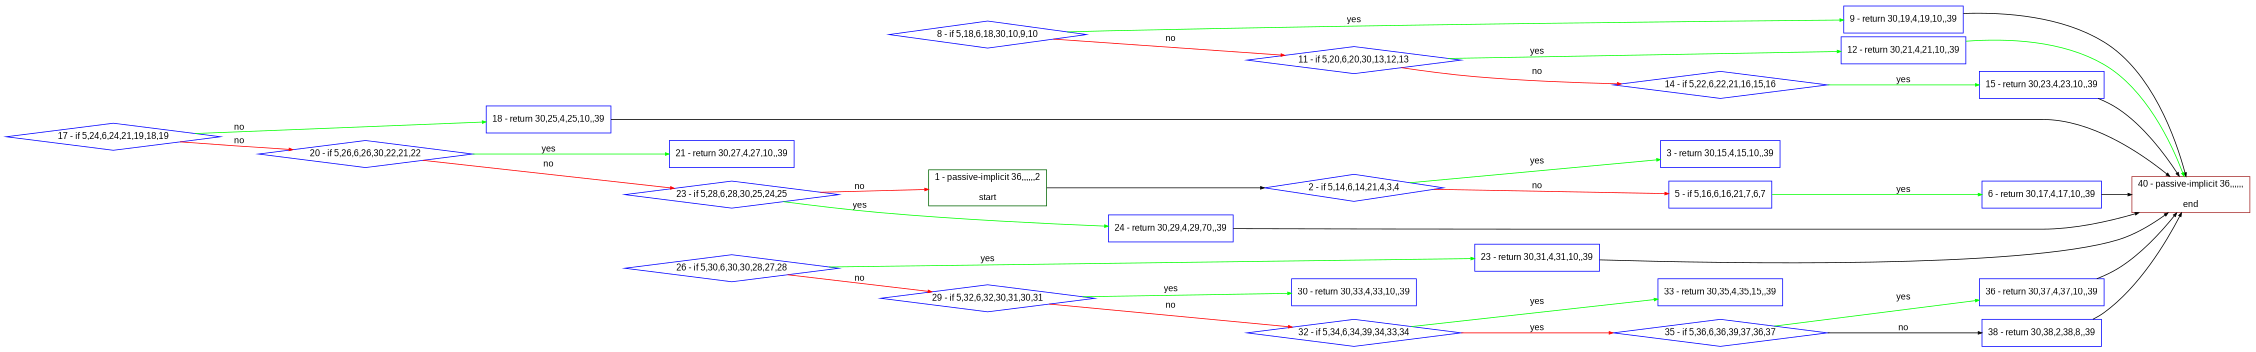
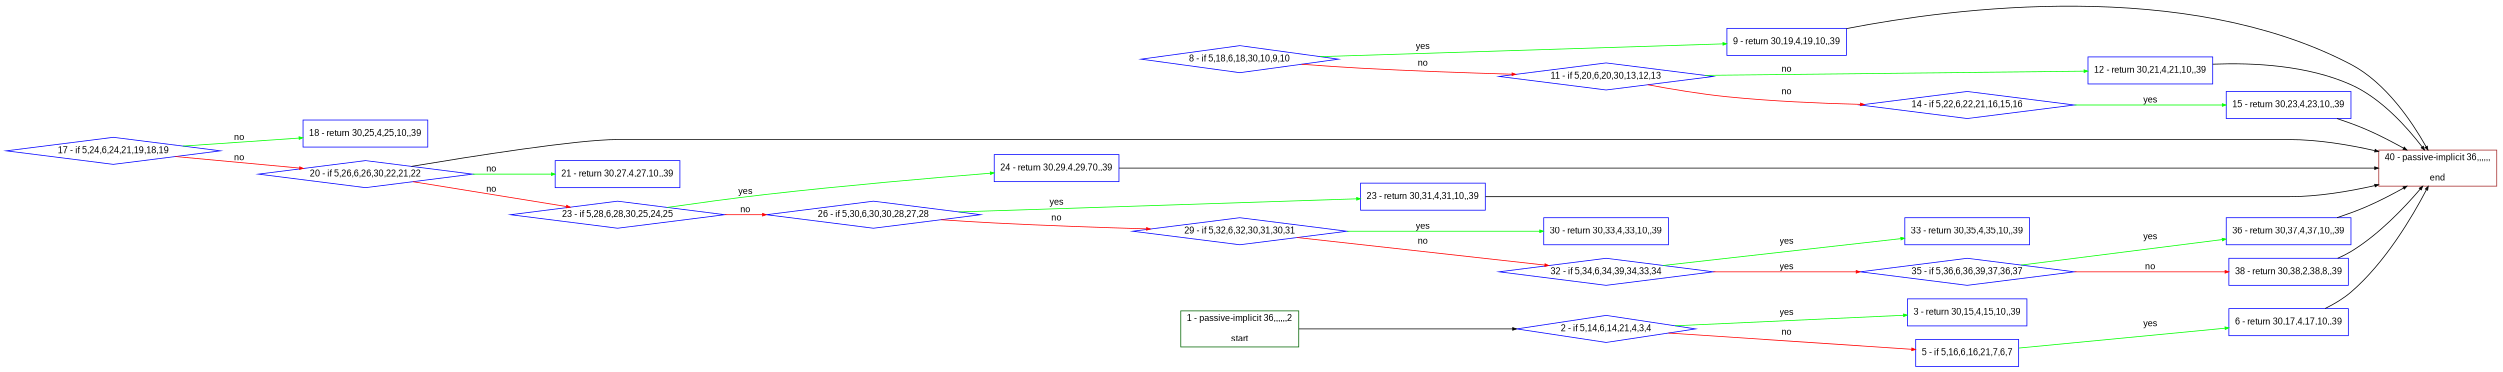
(1537, 51) -> (1787, 69)
(2102, 63) -> (2330, 77)
(1396, 119) -> (1393, 140)
(549, 149) -> (491, 169)
(873, 191) -> (744, 215)
(1720, 292) -> (1967, 231)
(1903, 333) -> (2150, 272)
